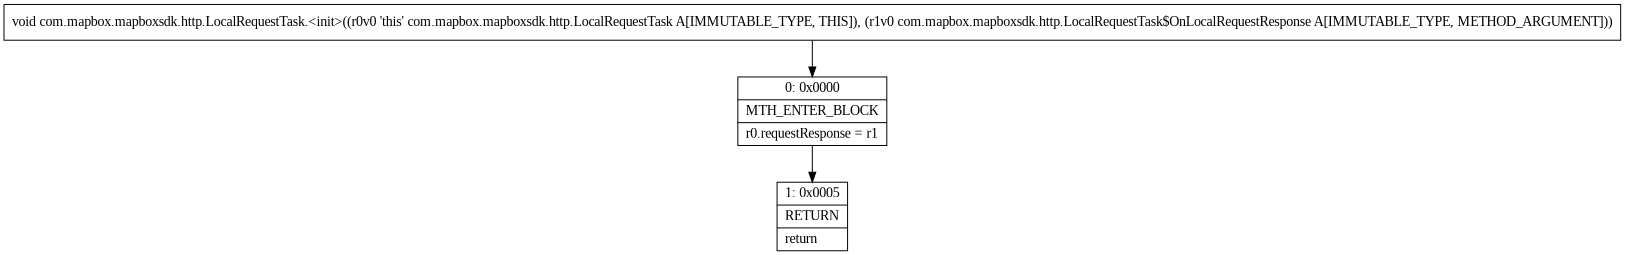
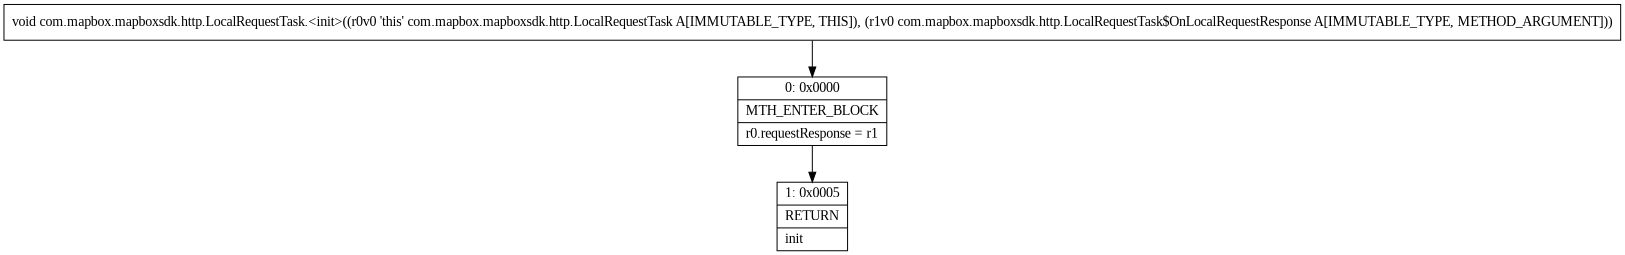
(801, 239) -> (794, 239)
